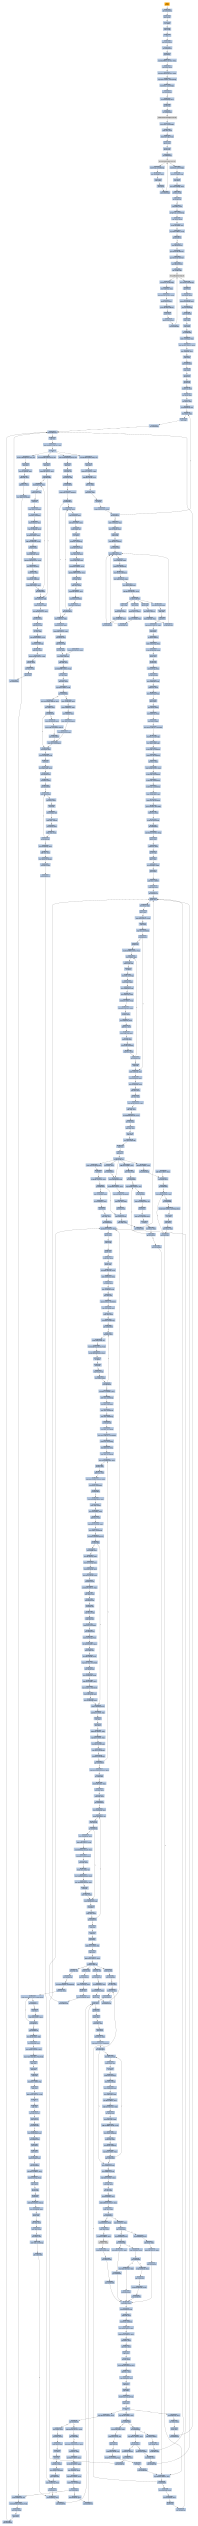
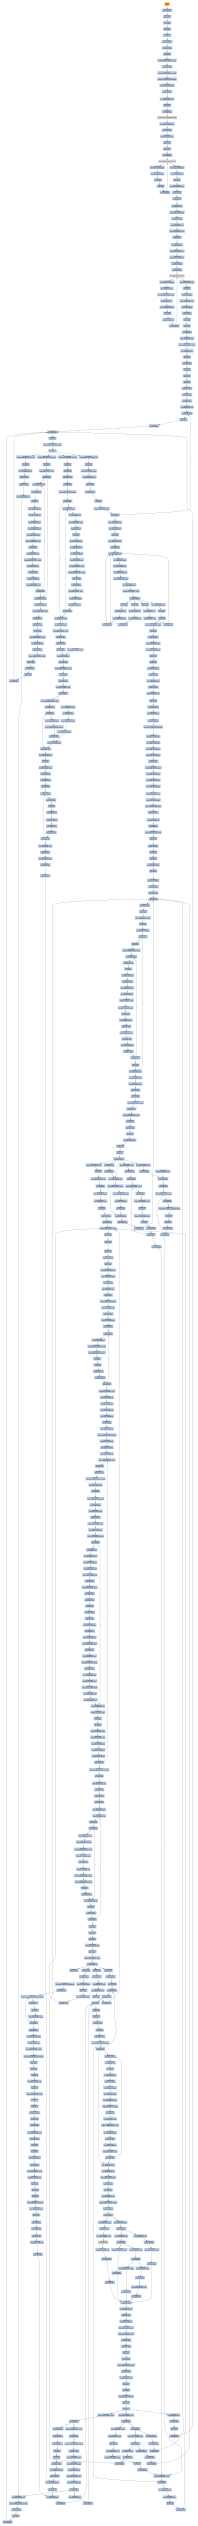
(68, 701) -> none
(68, 1977) -> none
